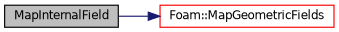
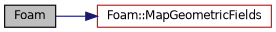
(61, 16) -> (30, 16)
